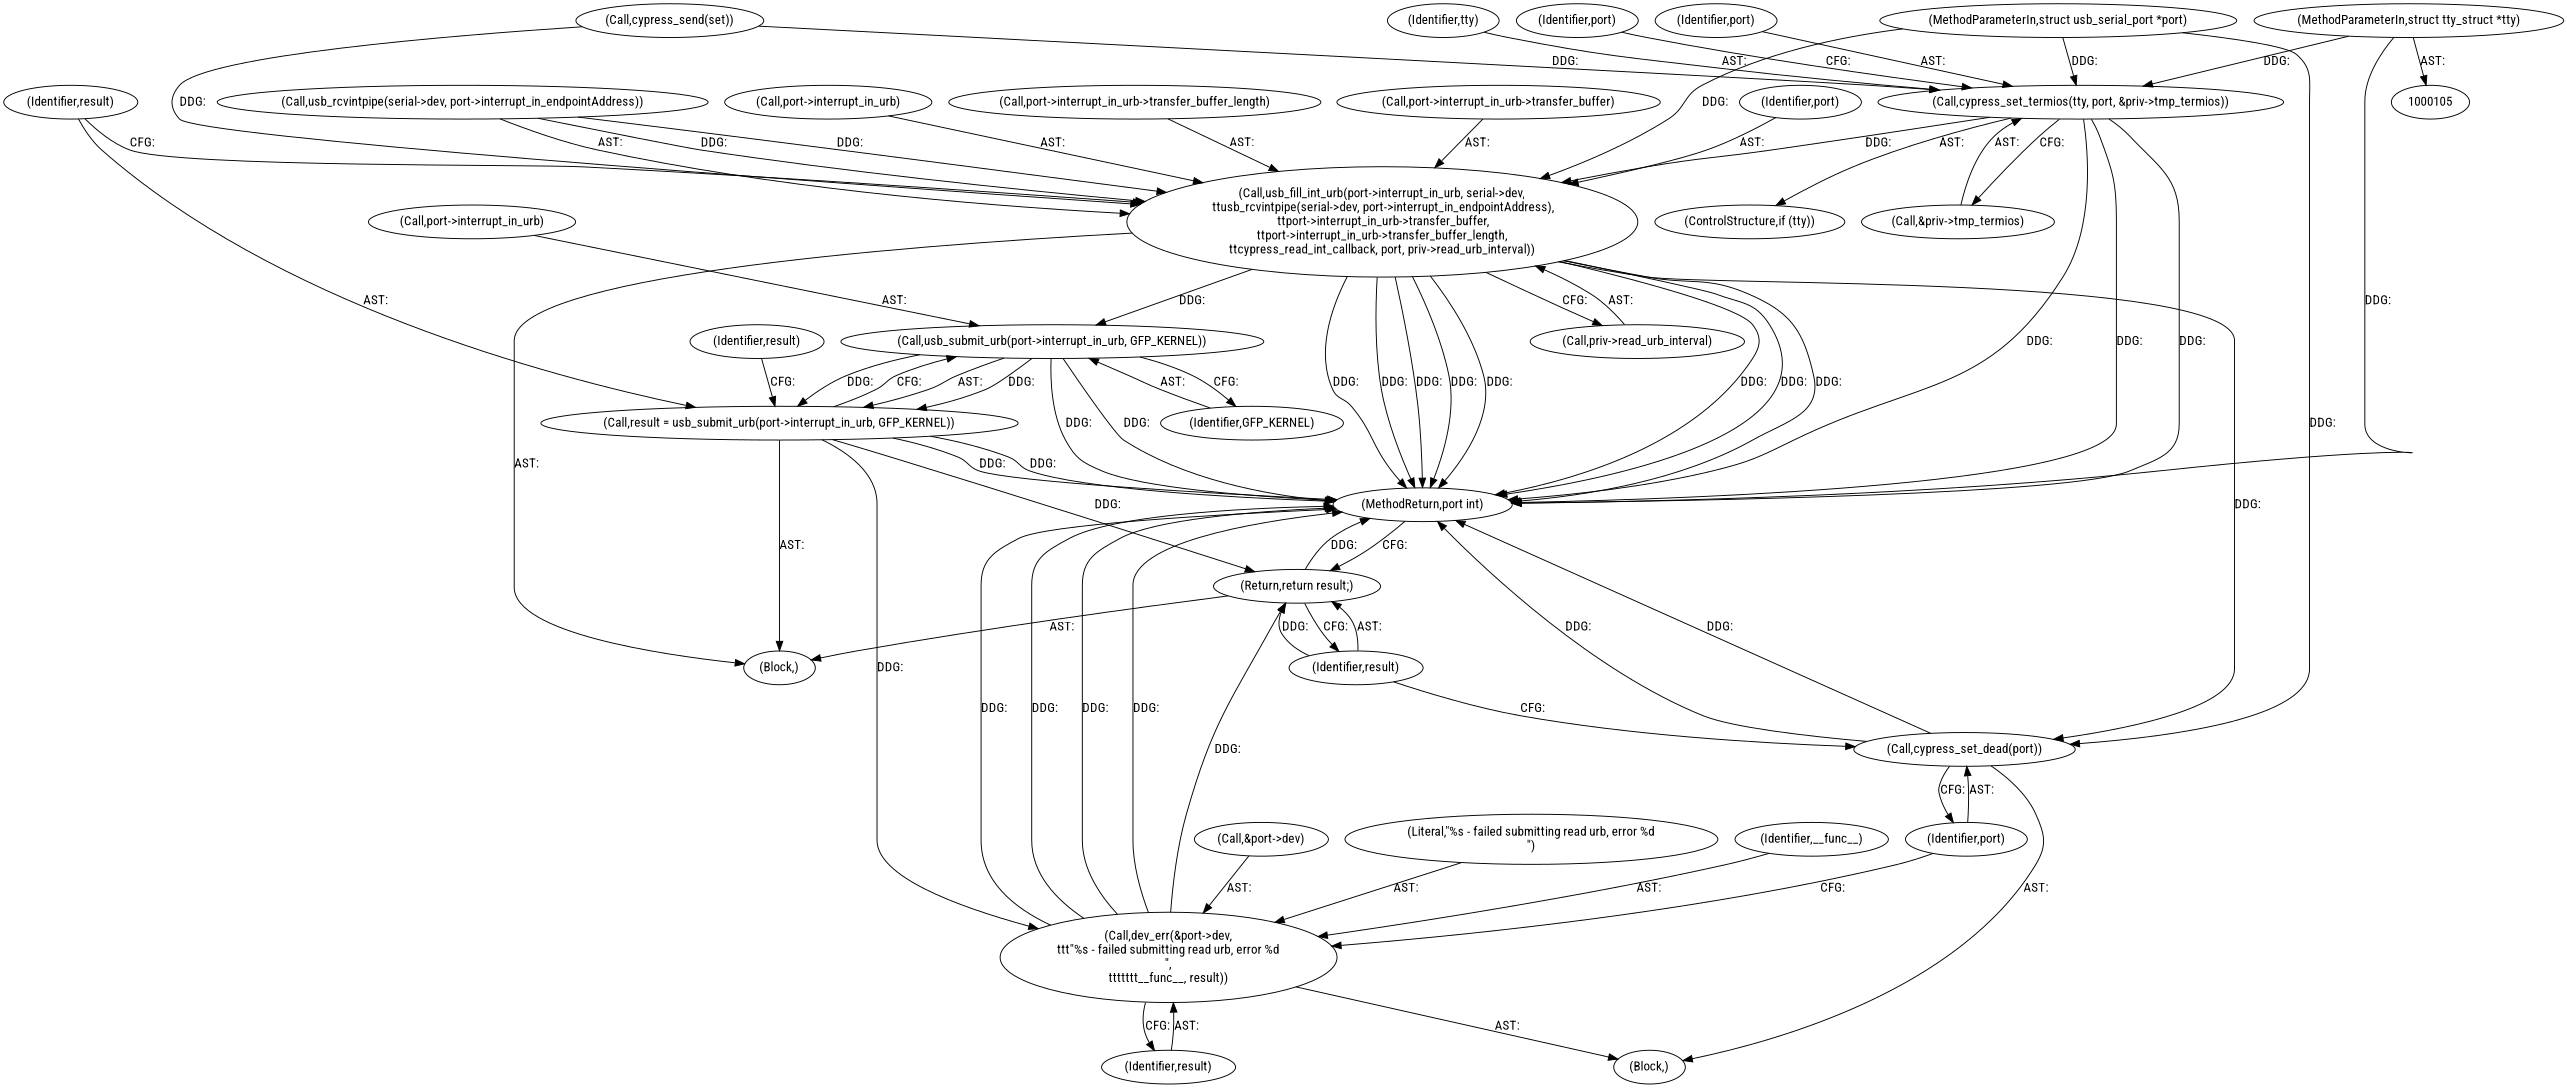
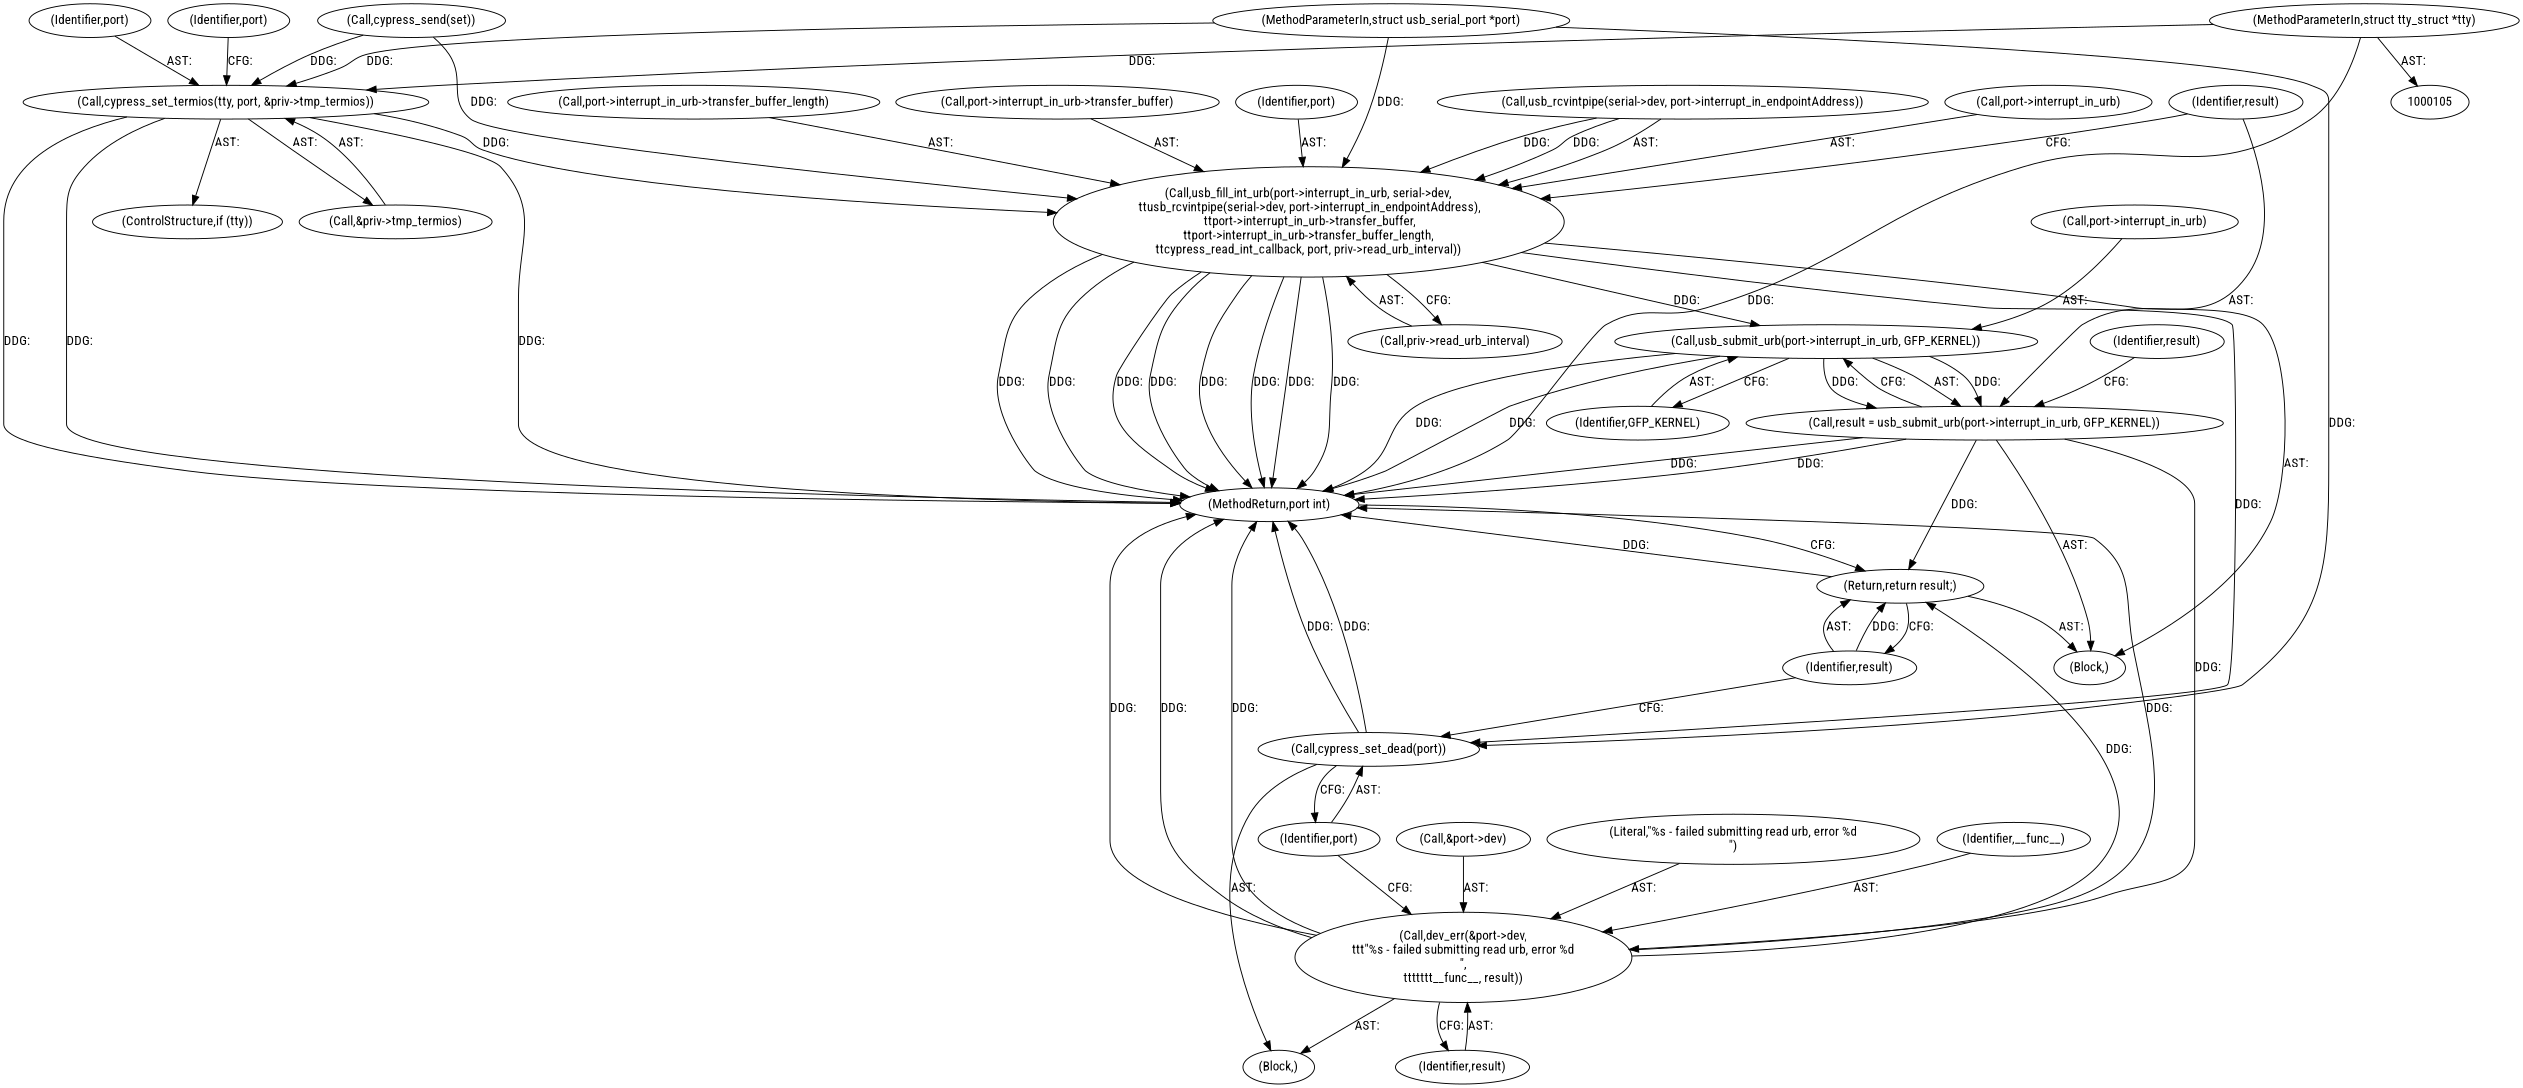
(1443, 21) -> none
(2054, 143) -> (307, 143)
